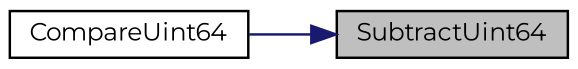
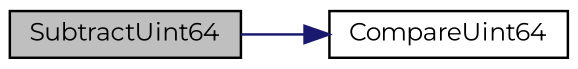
(280, 34) -> (273, 34)
